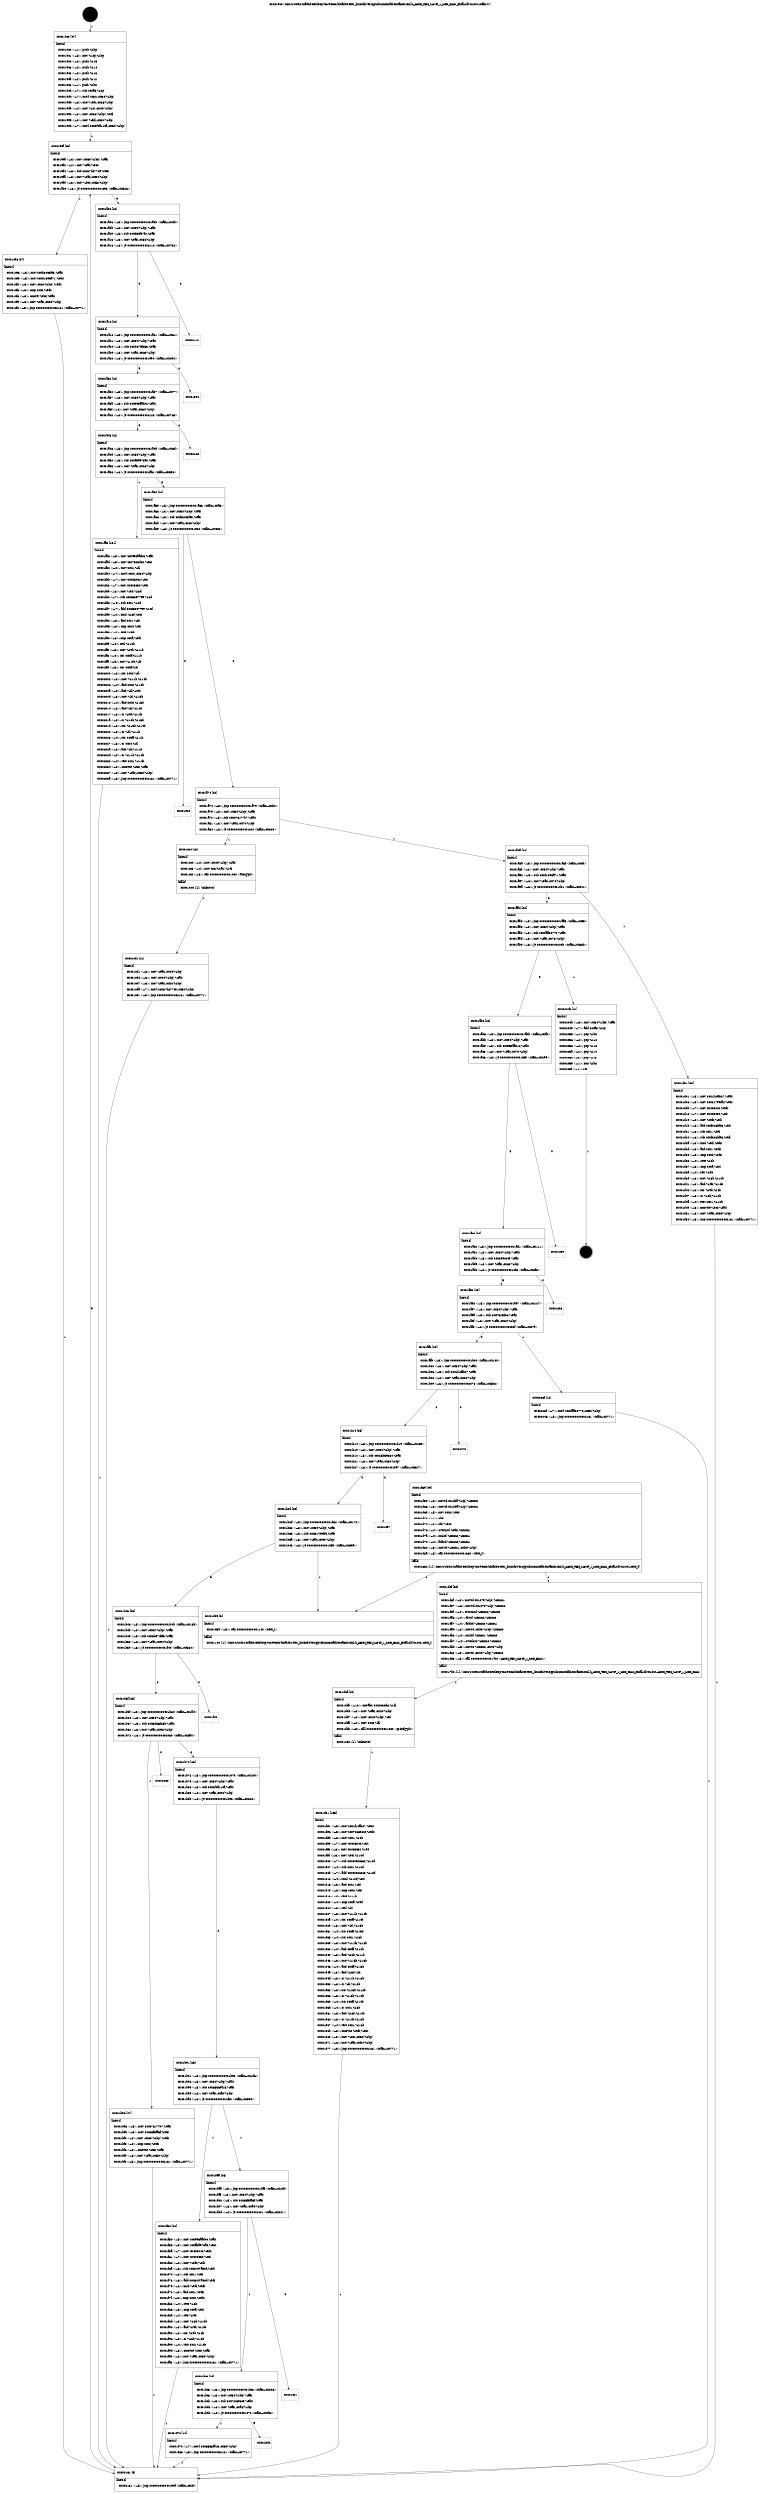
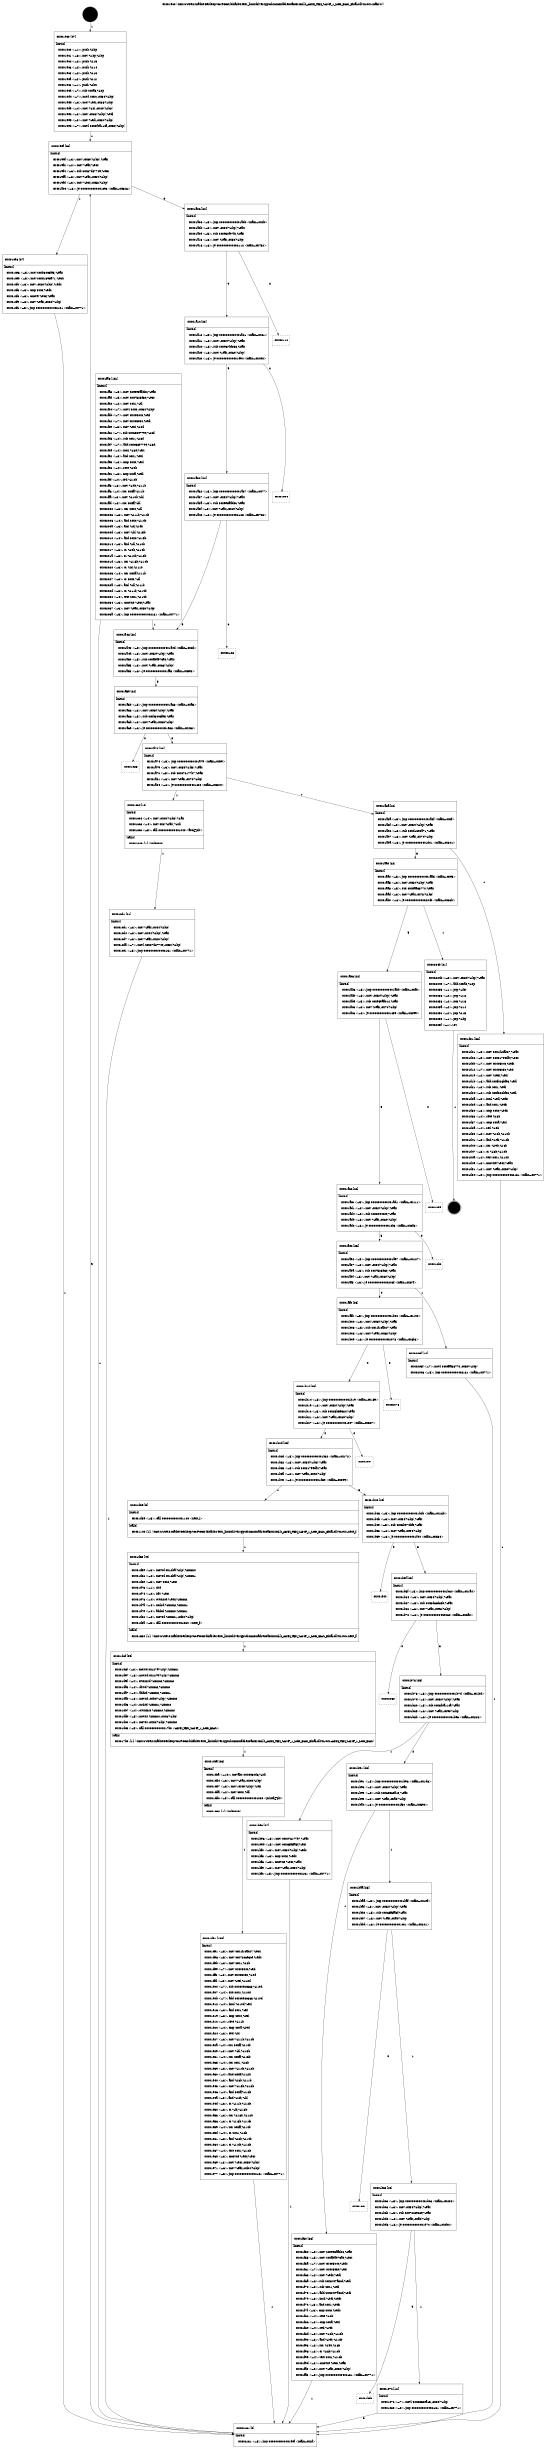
(137, 507) -> (153, 624)
(396, 1592) -> (243, 1544)
(149, 1924) -> (352, 1753)
(182, 2463) -> (363, 2418)
